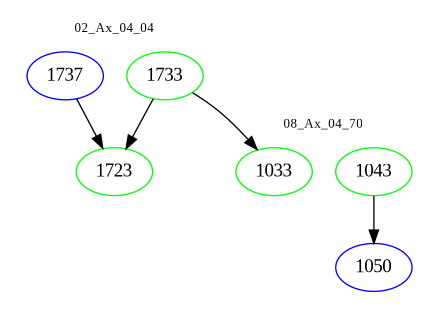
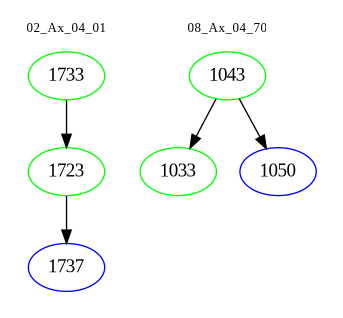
(115, 29) -> (67, 29)
(87, 118) -> (67, 213)
(234, 125) -> (206, 118)
